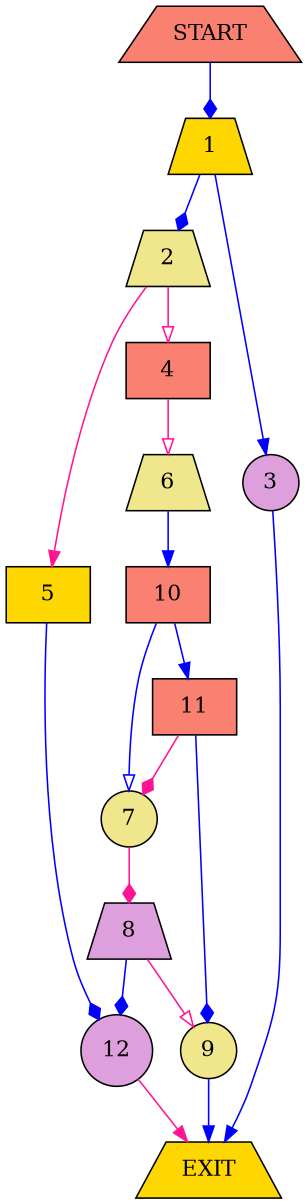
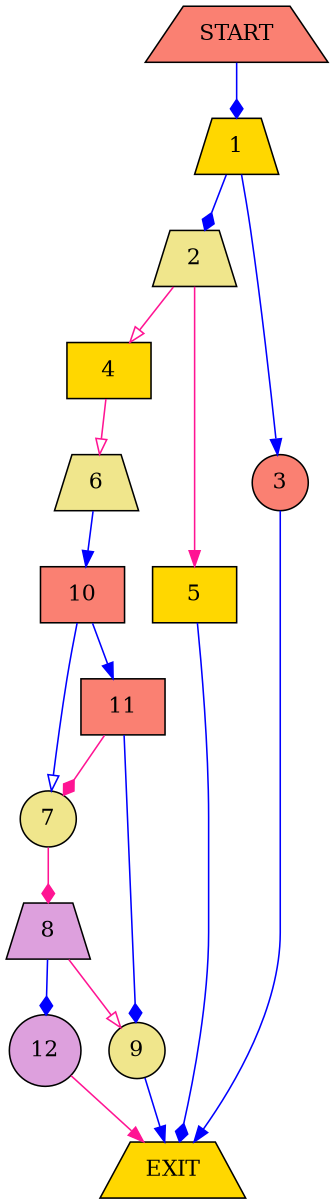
(168, 371) -> (109, 371)
(271, 483) -> (280, 483)
(50, 815) -> (209, 874)
